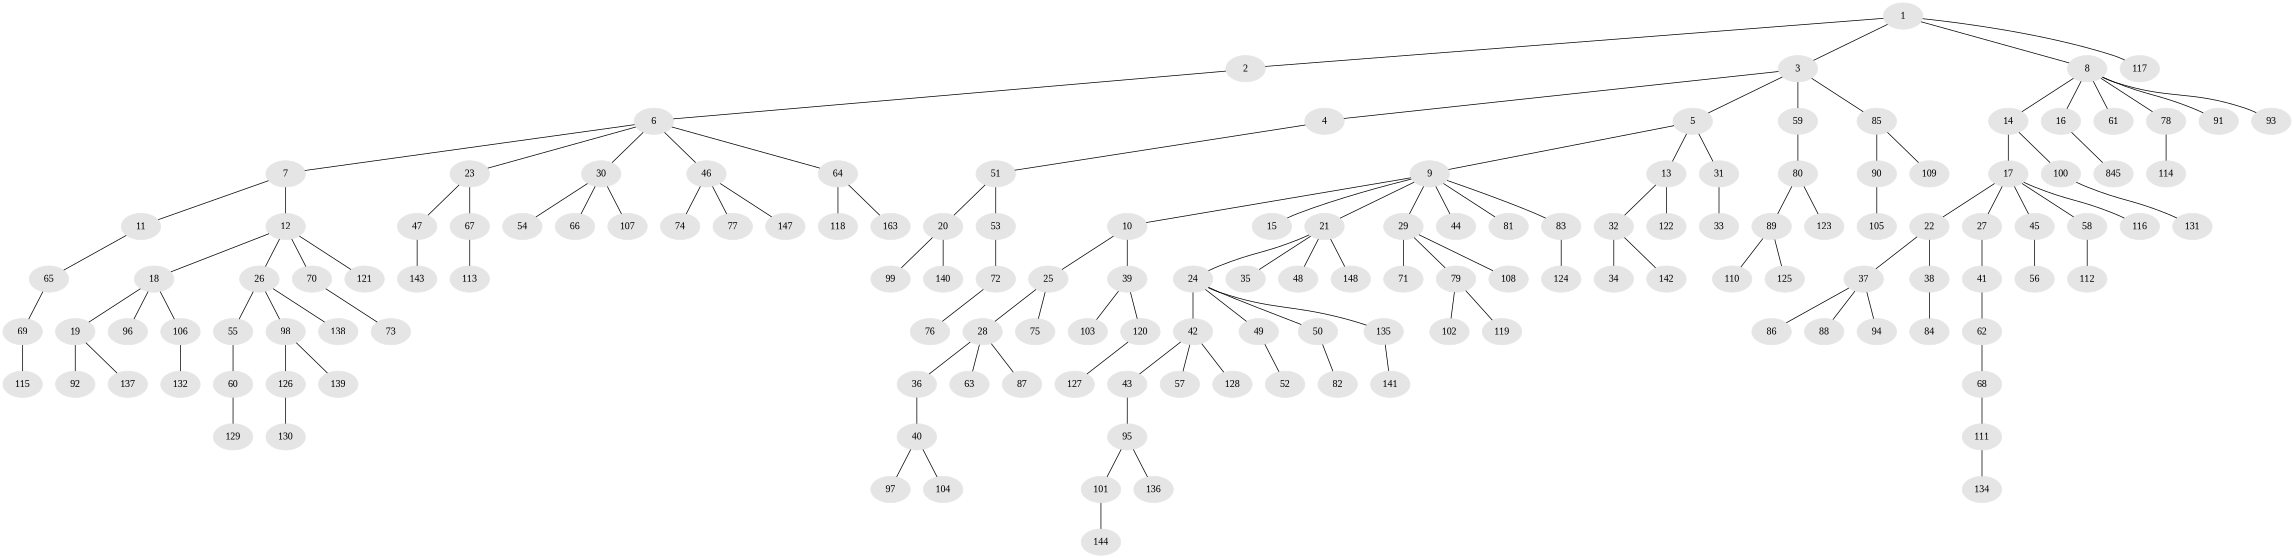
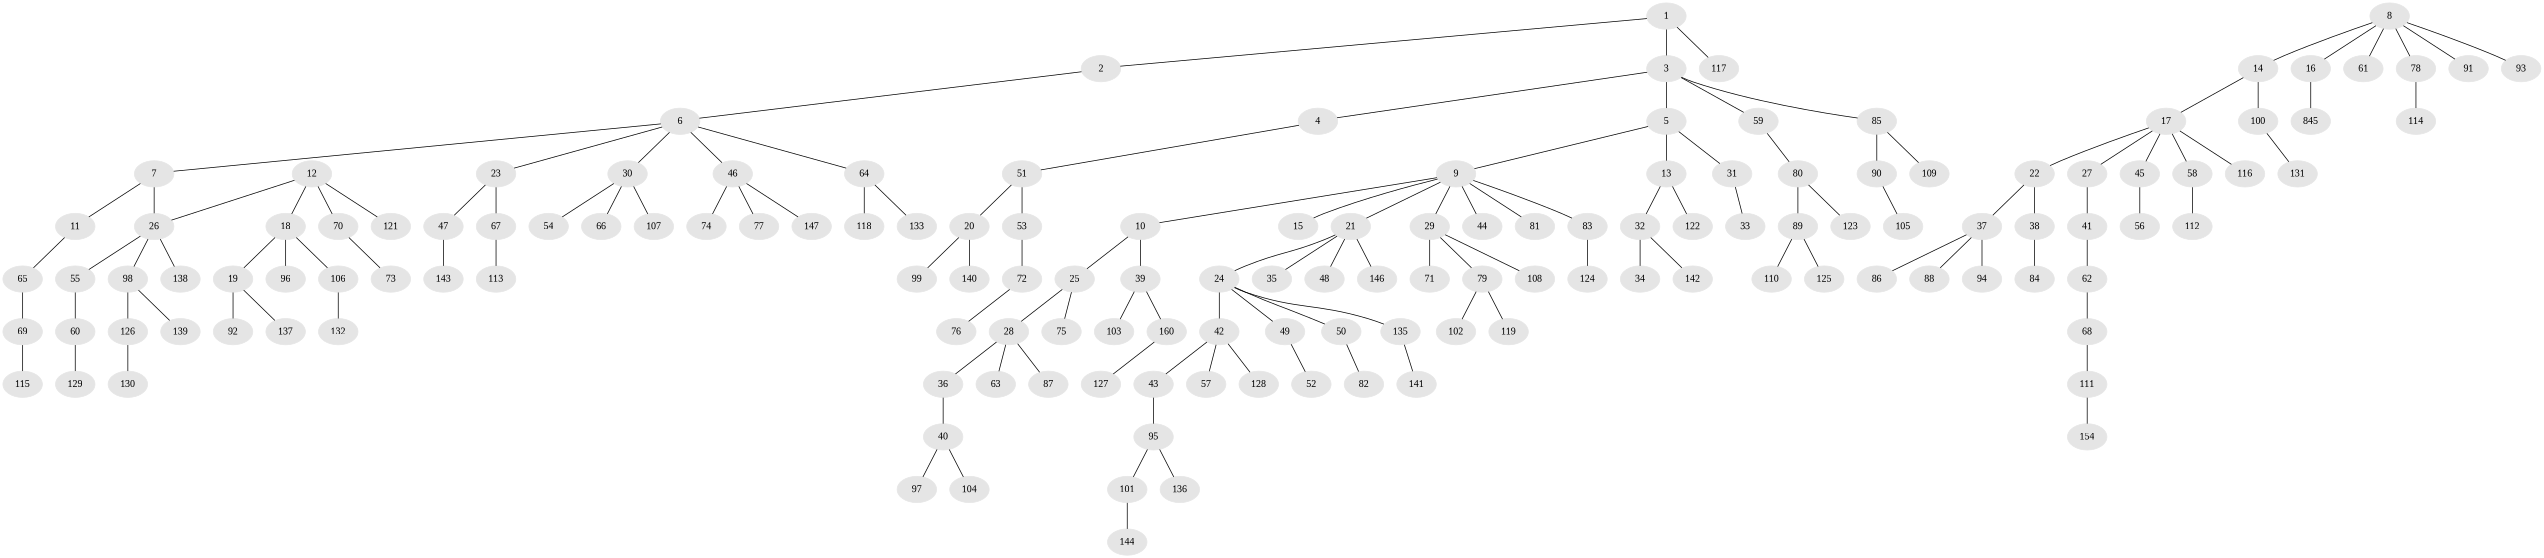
(1995, 42) -> none
(286, 200) -> (154, 200)
(891, 226) -> (917, 226)
(1351, 279) -> (1377, 279)
(1140, 332) -> (1167, 332)
(1982, 489) -> (2087, 437)
